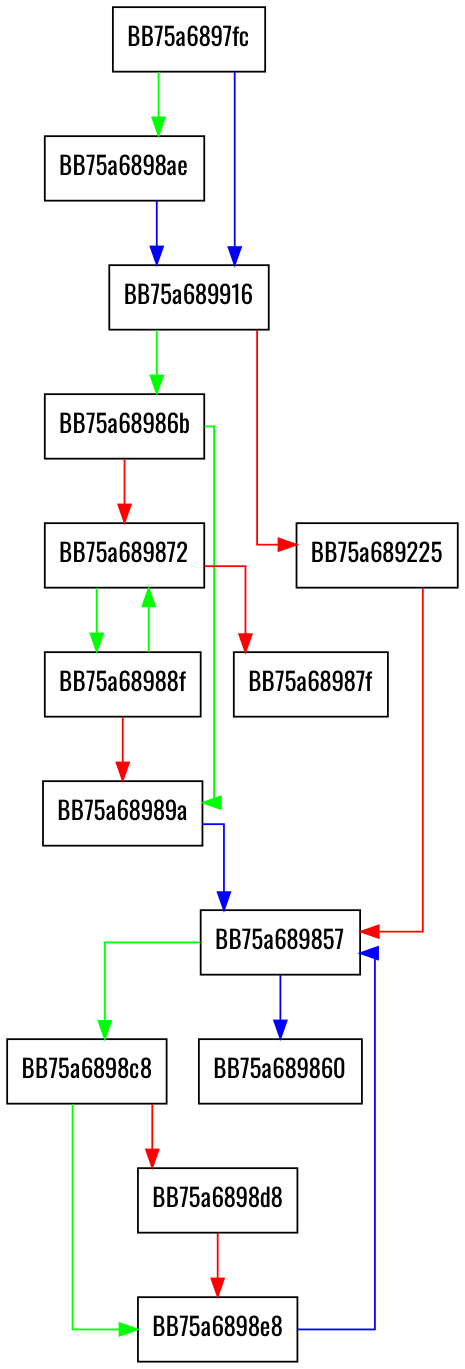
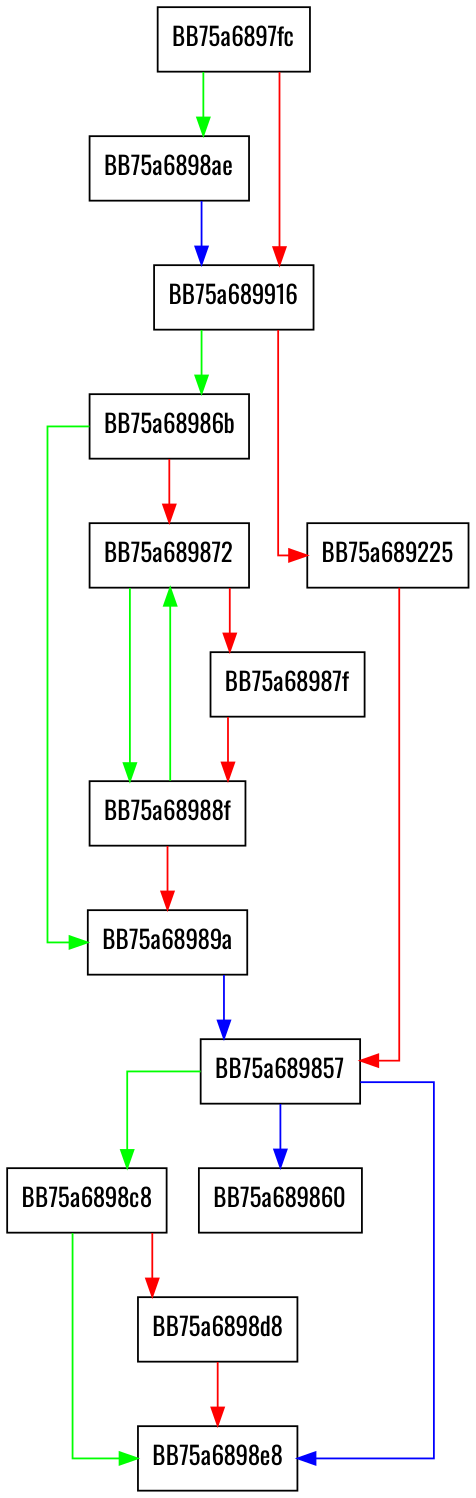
(235, 160) -> (280, 160)
none -> (228, 740)
(375, 1179) -> (434, 1293)
